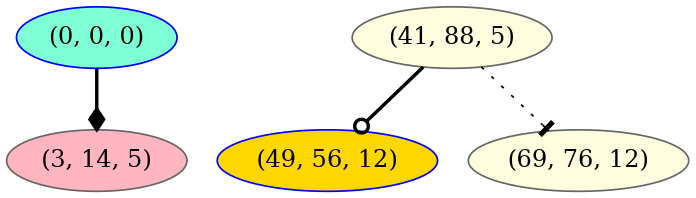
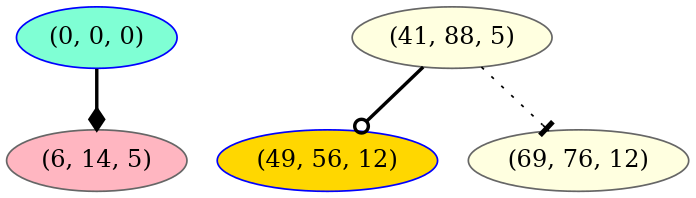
(97, 161) -> (97, 161)
